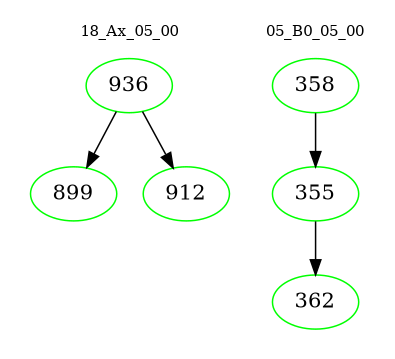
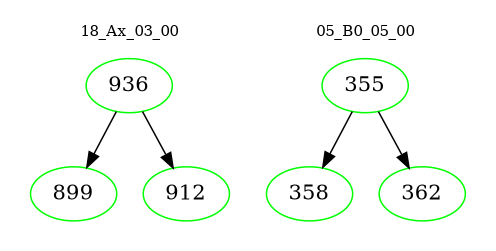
(130, 32) -> (130, 32)
(316, 132) -> (341, 133)
